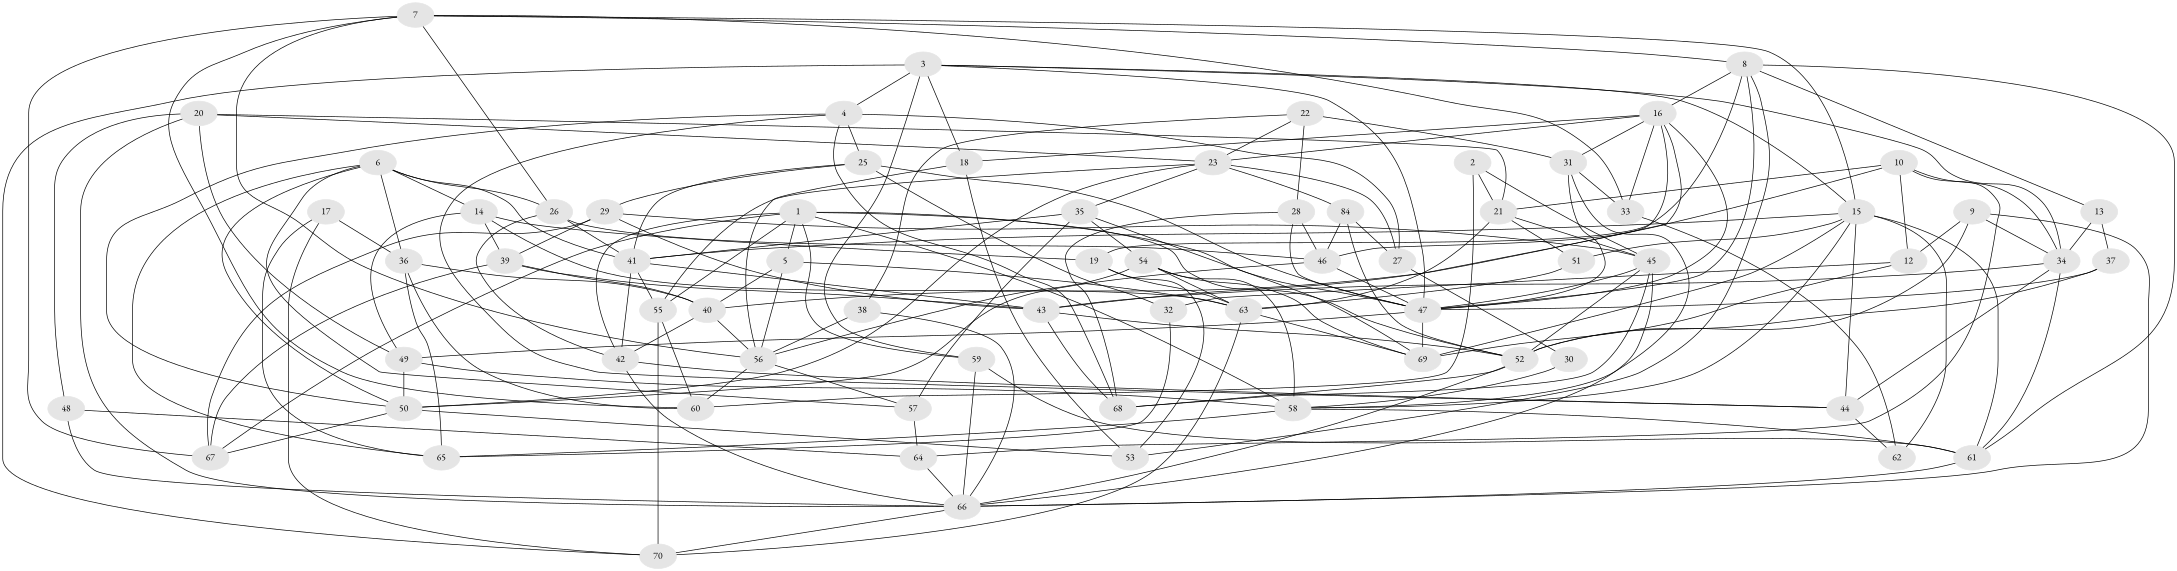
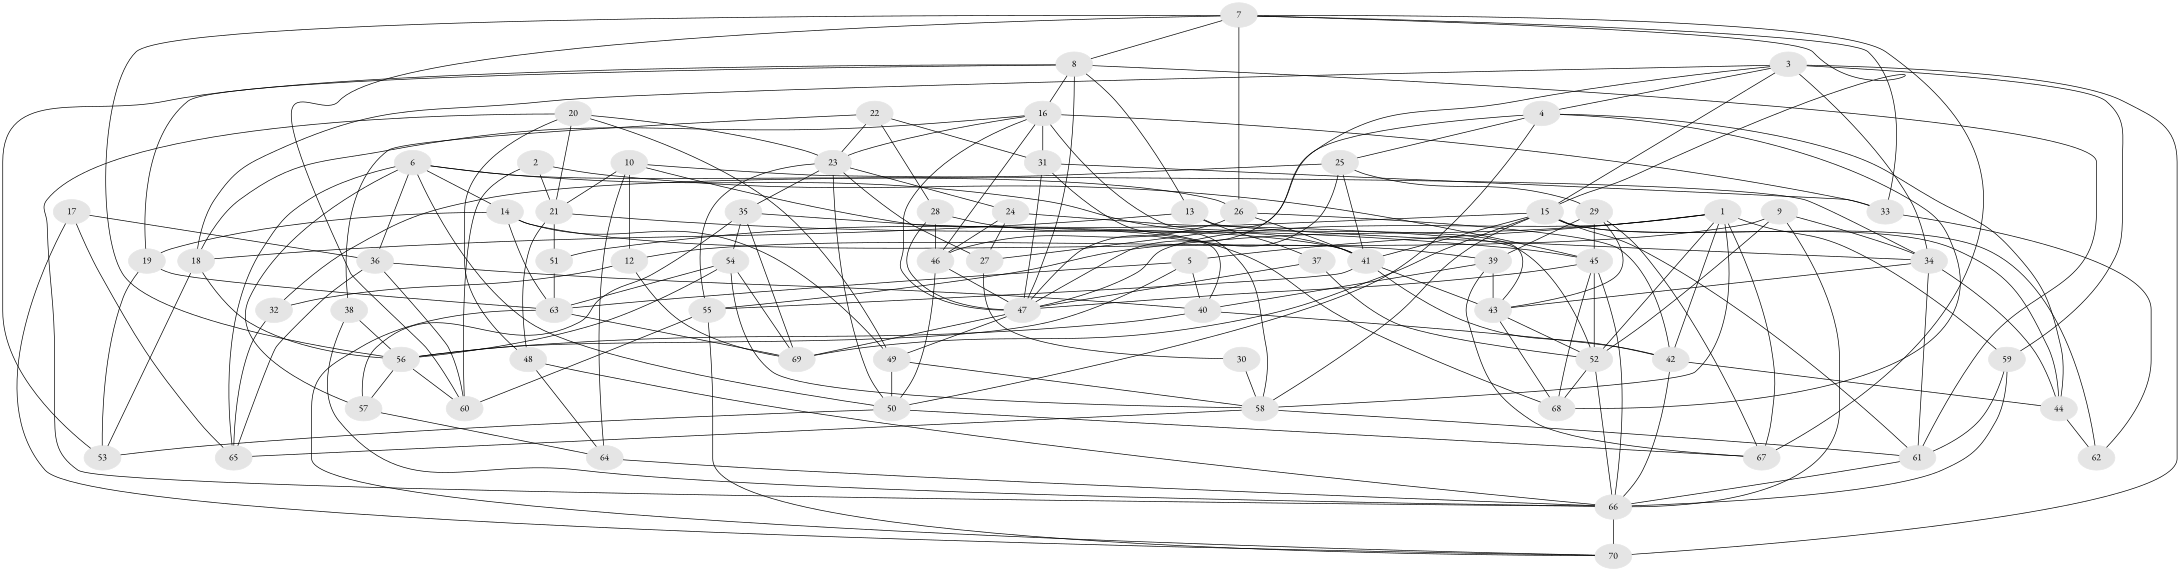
(1345, 212) -> (1011, 212)
none -> (669, 237)
(1402, 281) -> (523, 286)
